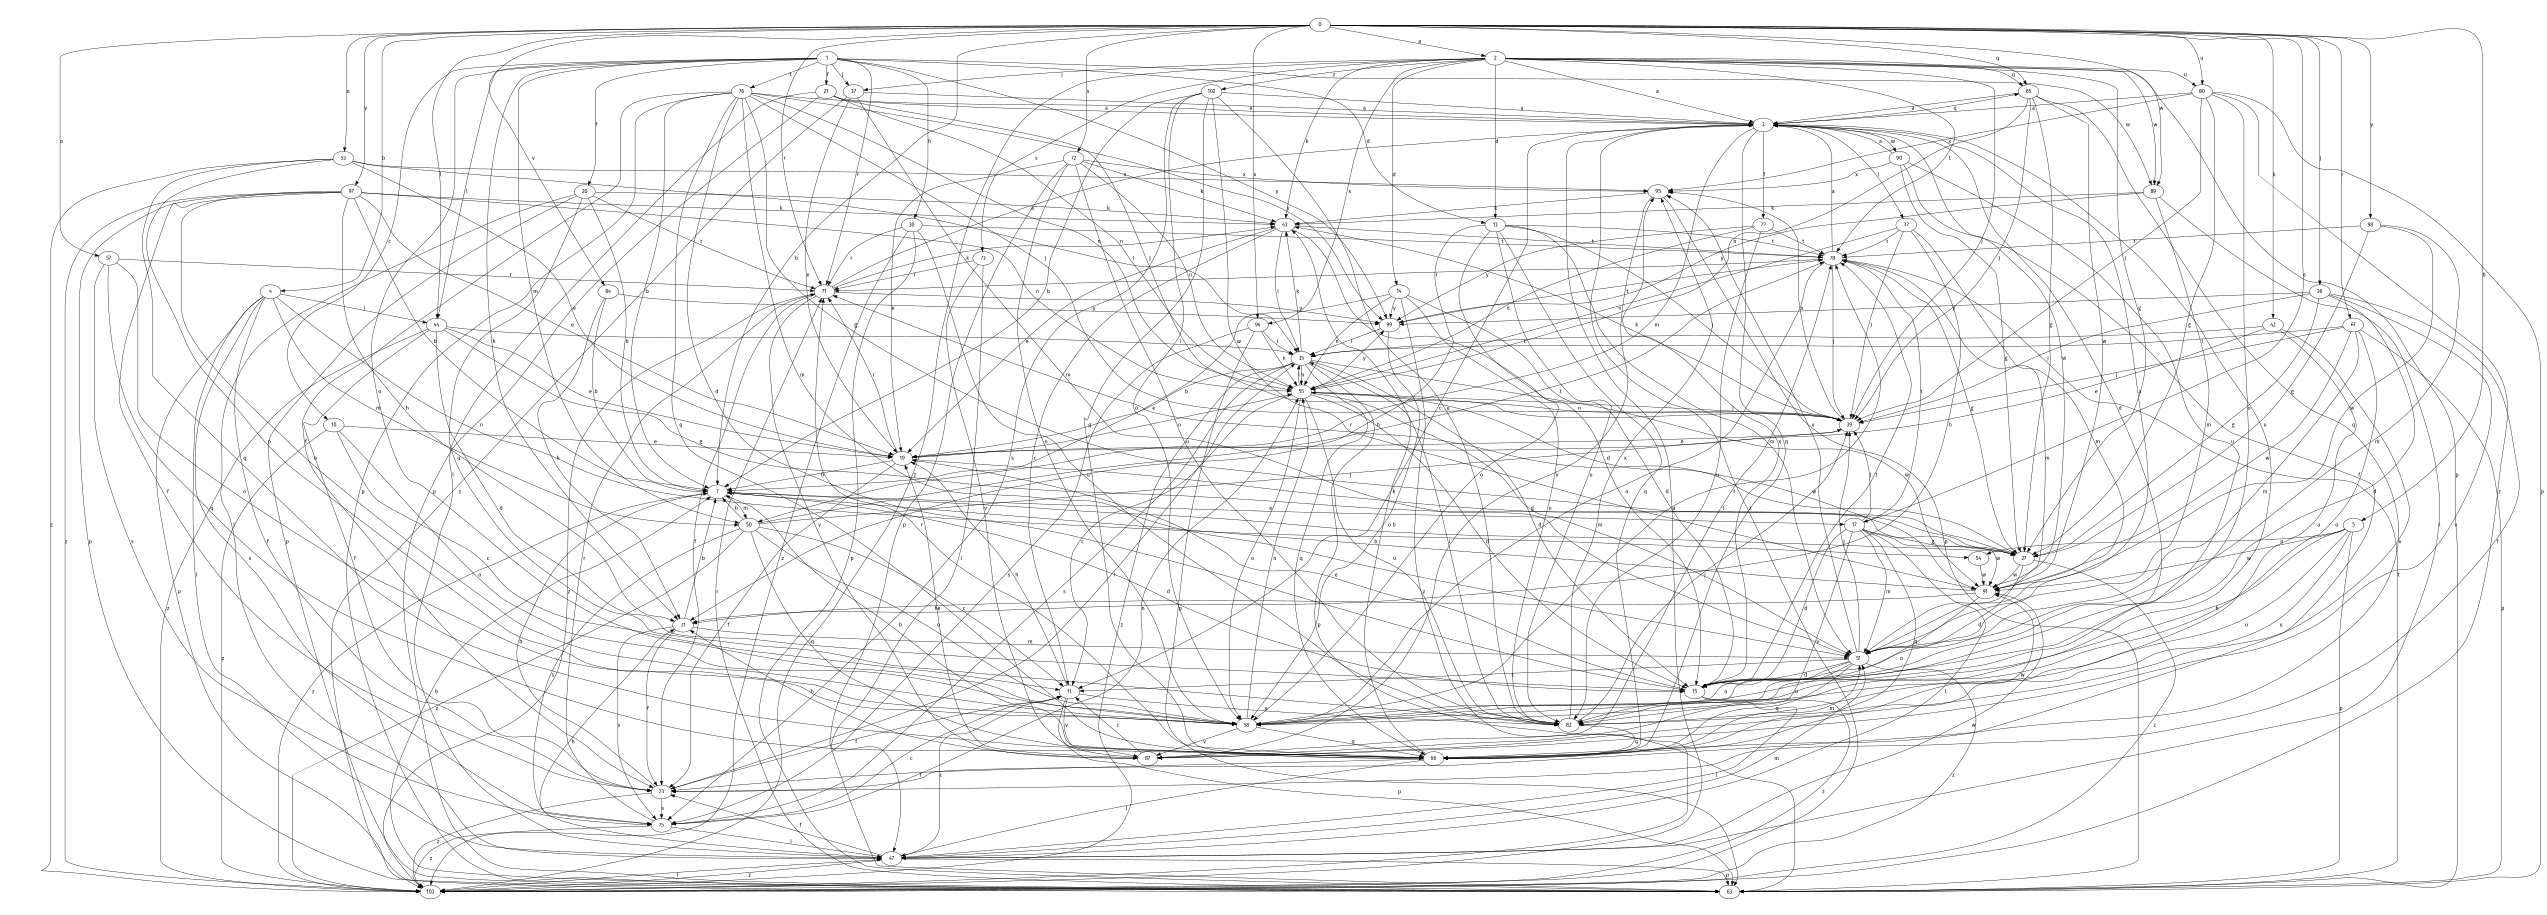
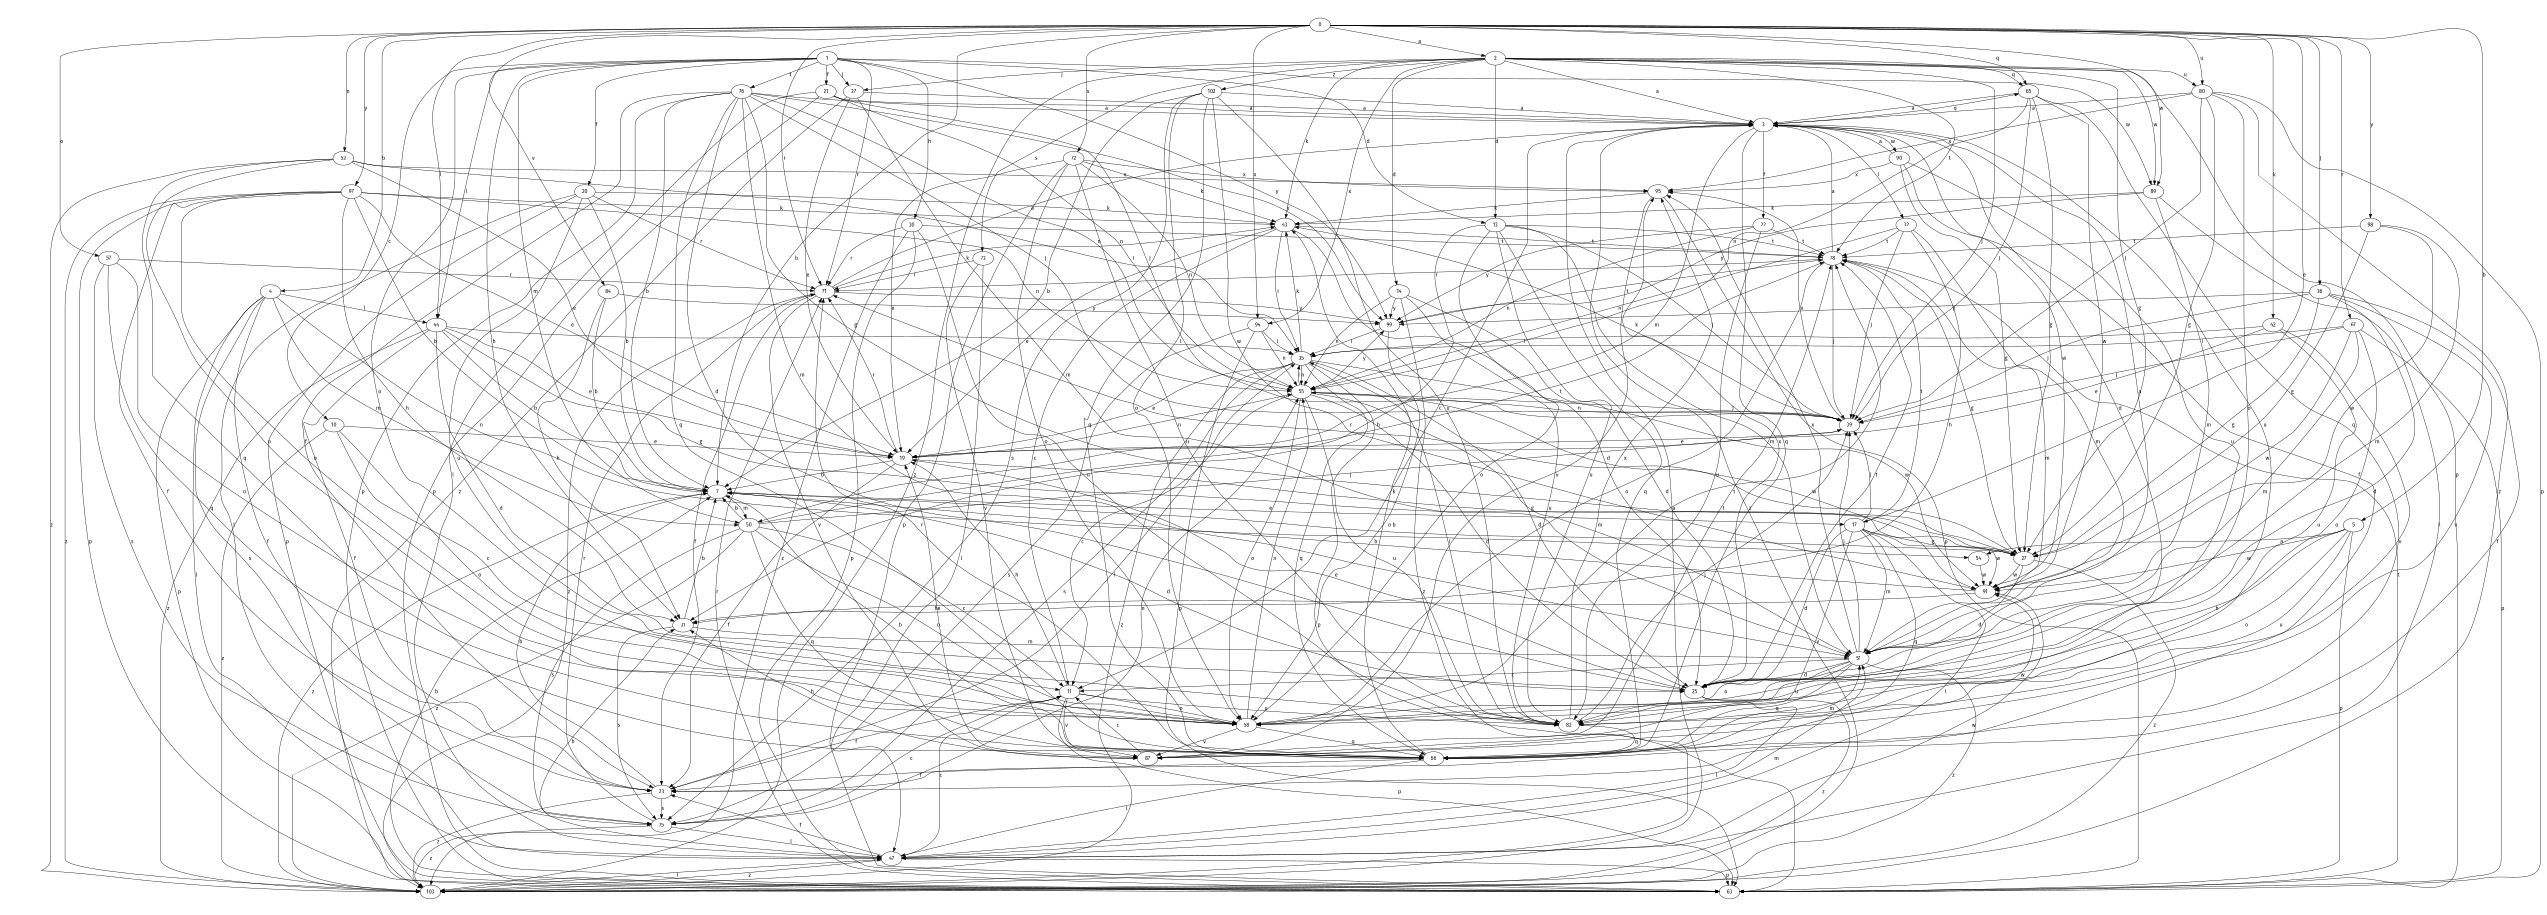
(1097, 432) -> (565, 432)
(1695, 692) -> (1695, 692)
(647, 702) -> none
(1634, 704) -> (1156, 707)
